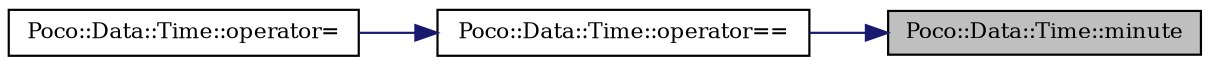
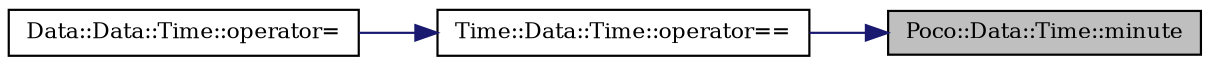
(184, 33) -> (184, 33)
(623, 33) -> (623, 33)
